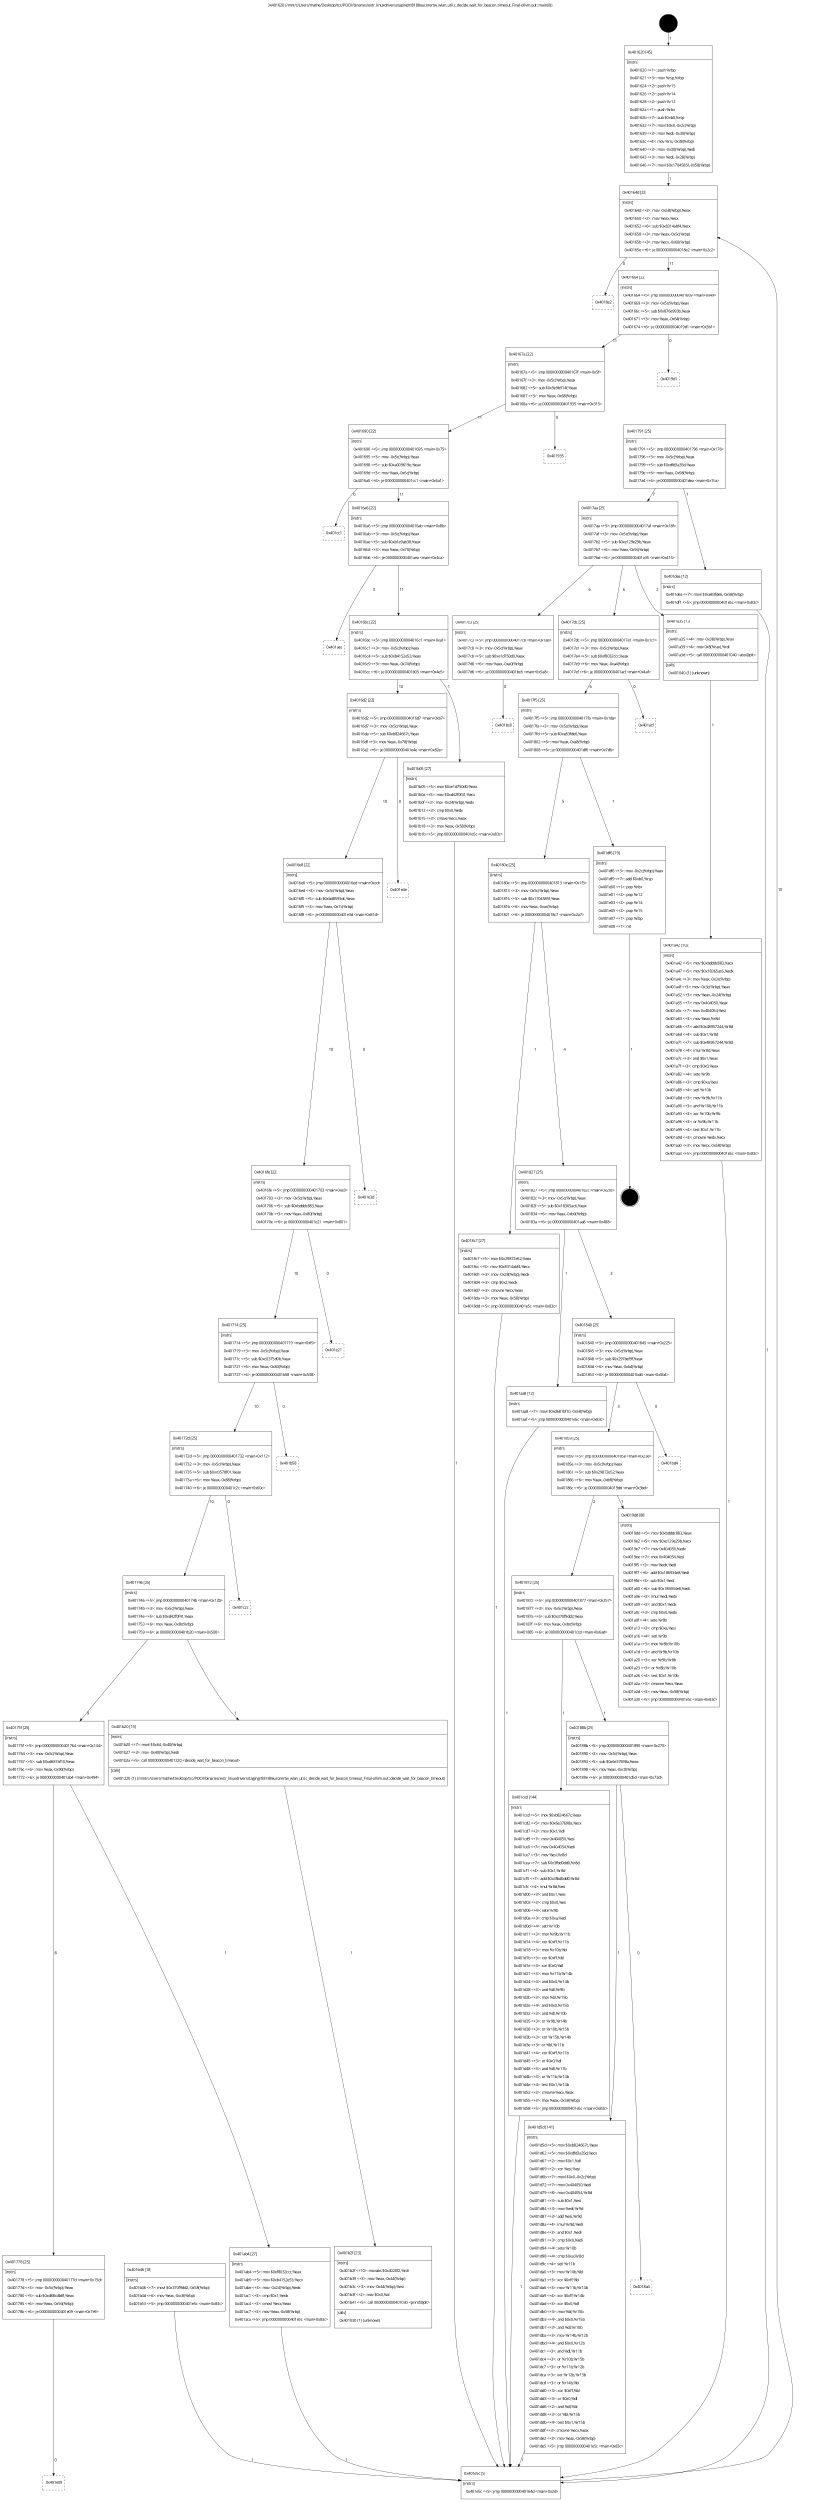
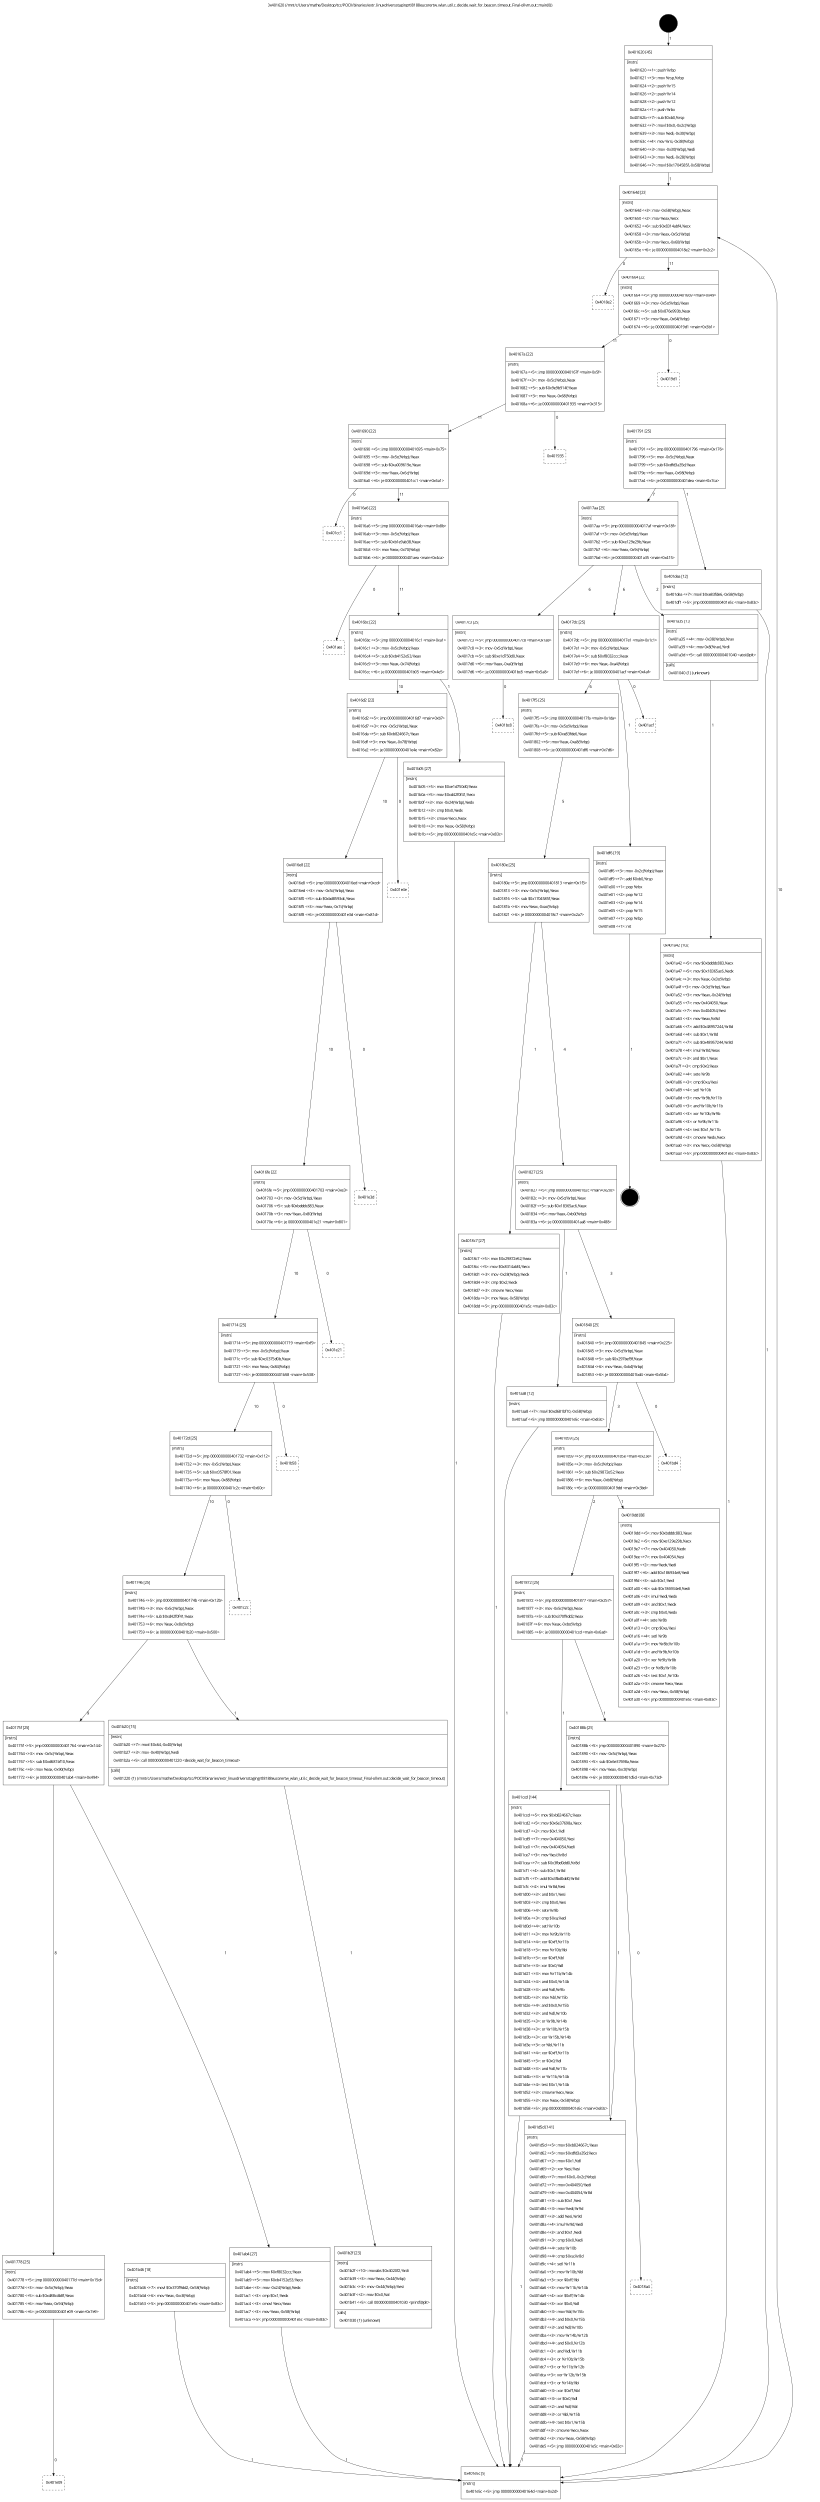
(596, 801) -> (628, 761)
